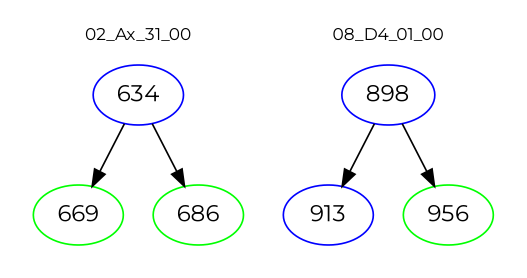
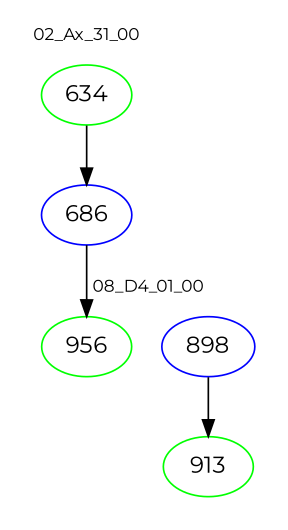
(138, 95) -> (87, 95)
(414, 148) -> (87, 282)
(78, 215) -> none
(198, 215) -> (87, 215)
(328, 215) -> (208, 467)
